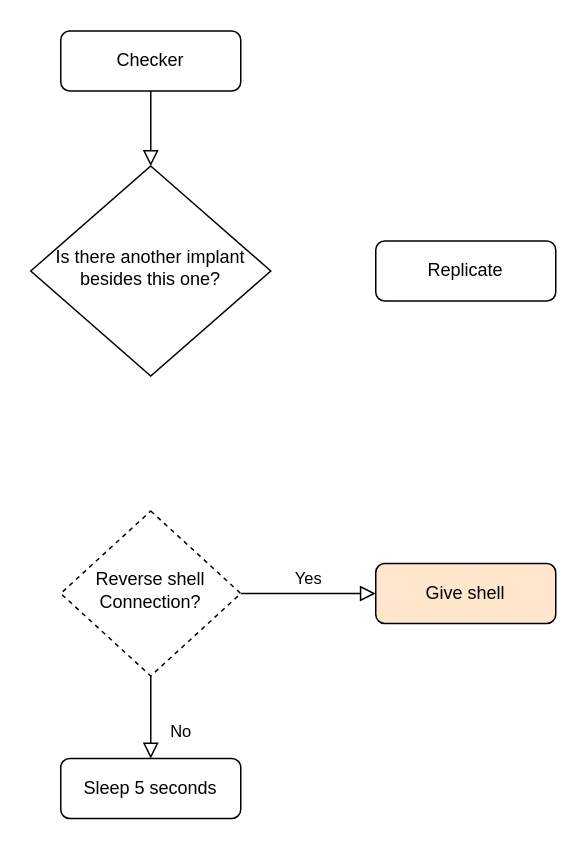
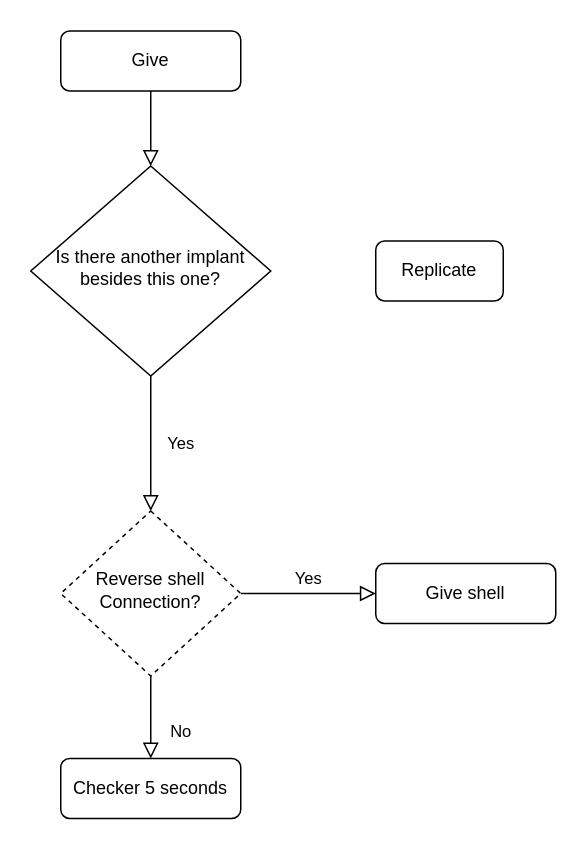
(151, 61) -> (151, 61)
(466, 271) -> (440, 271)
none -> (151, 435)
(466, 593) -> (466, 593)
(151, 788) -> (151, 788)
